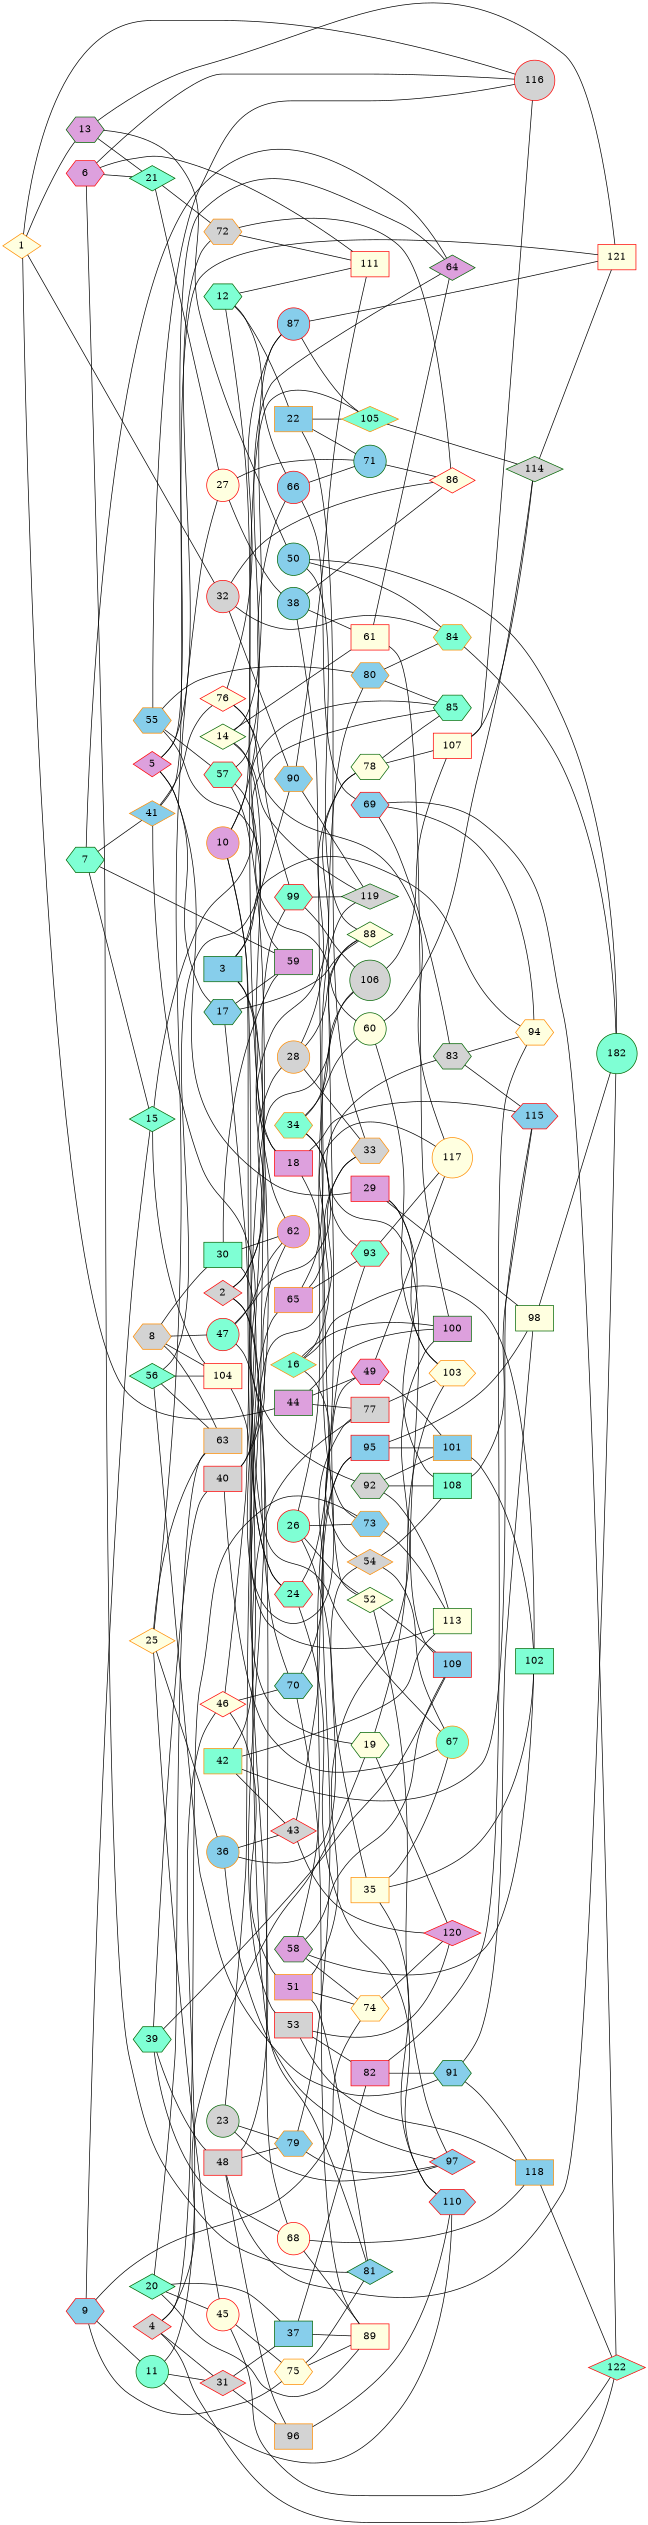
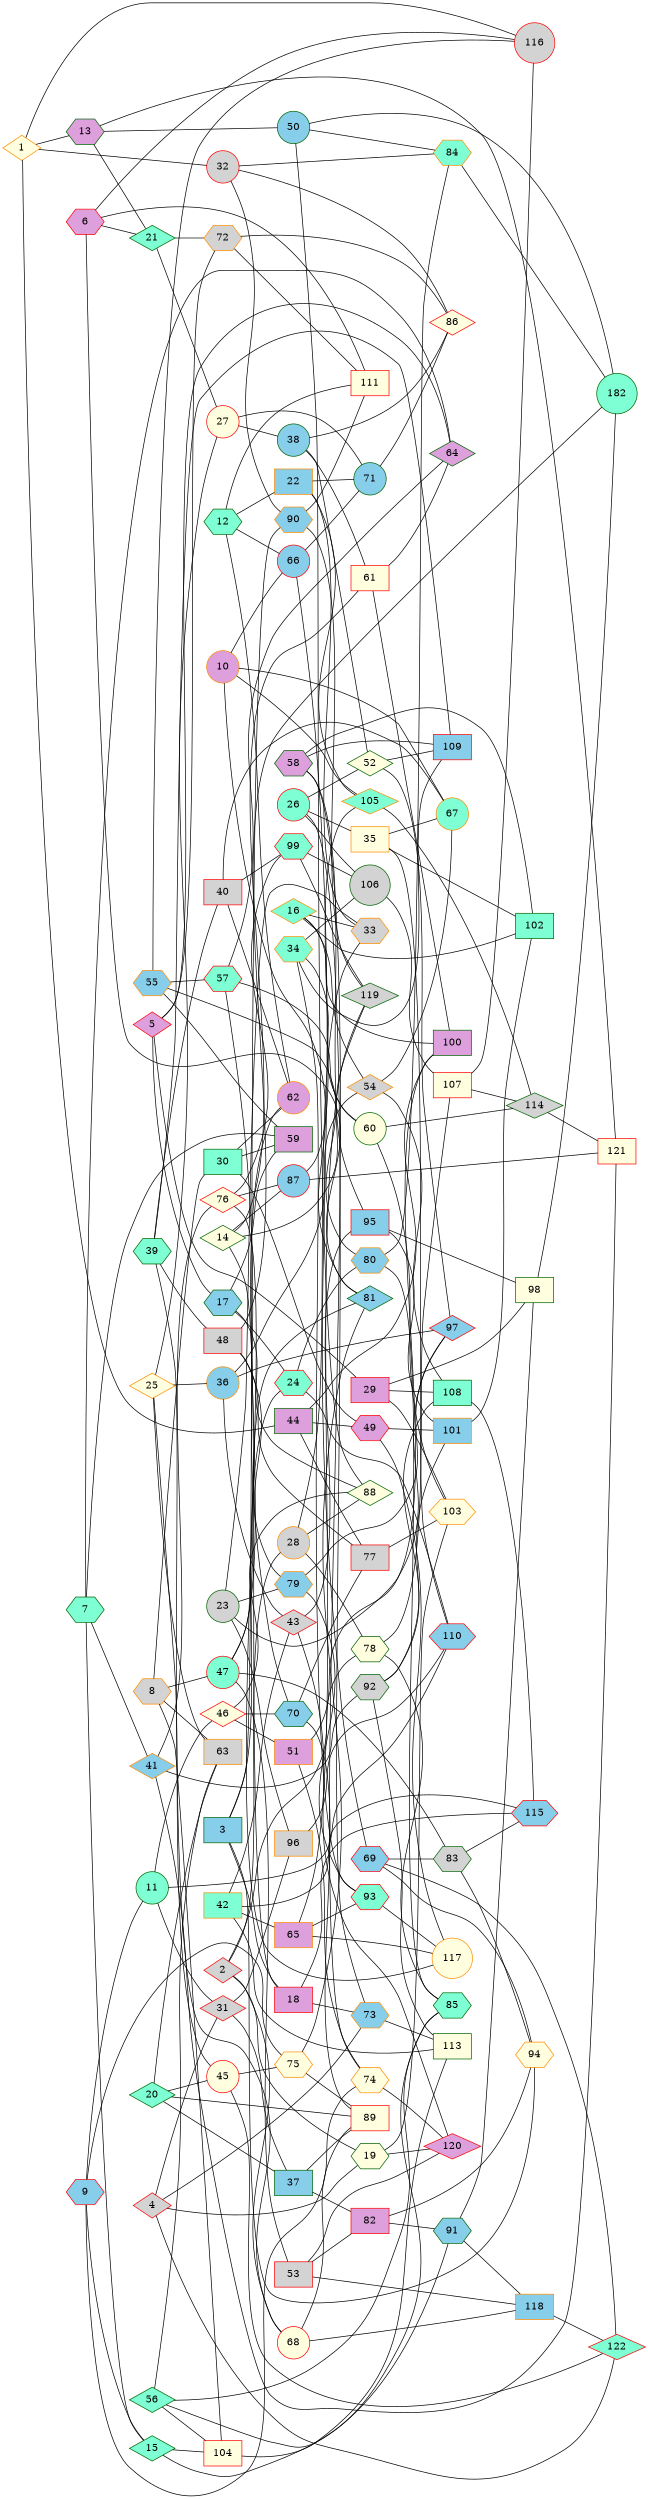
(346, 2135) -> (262, 1388)
(250, 2301) -> (261, 1719)
